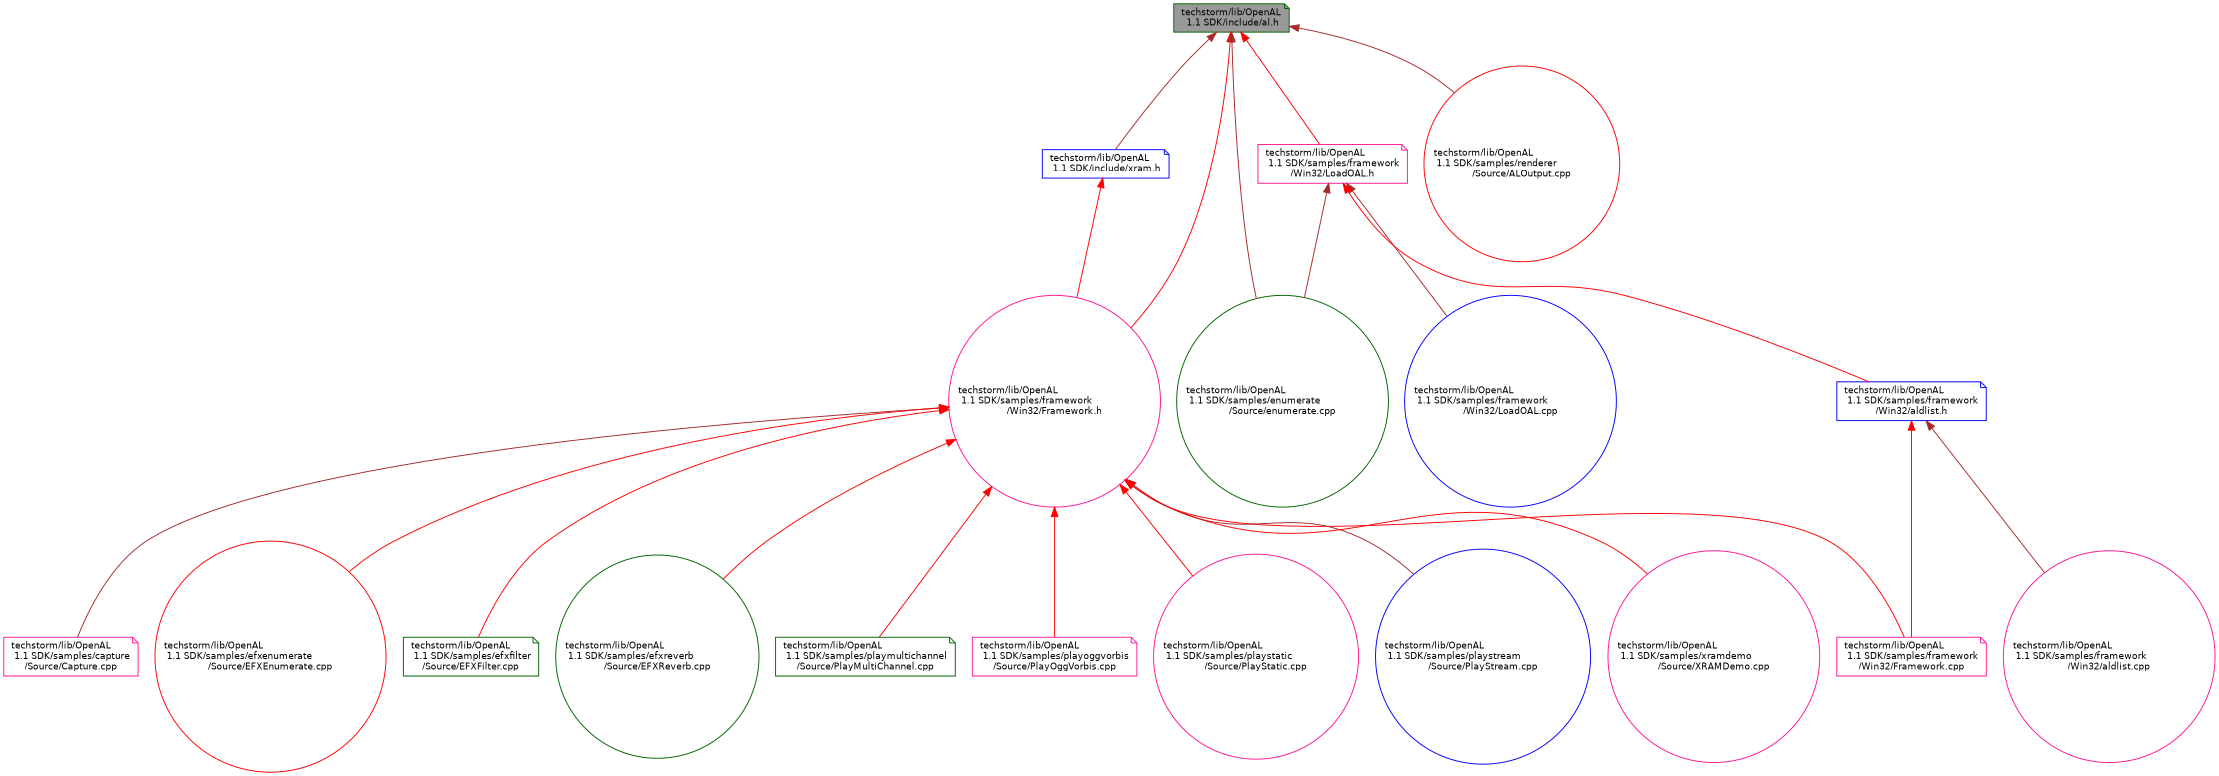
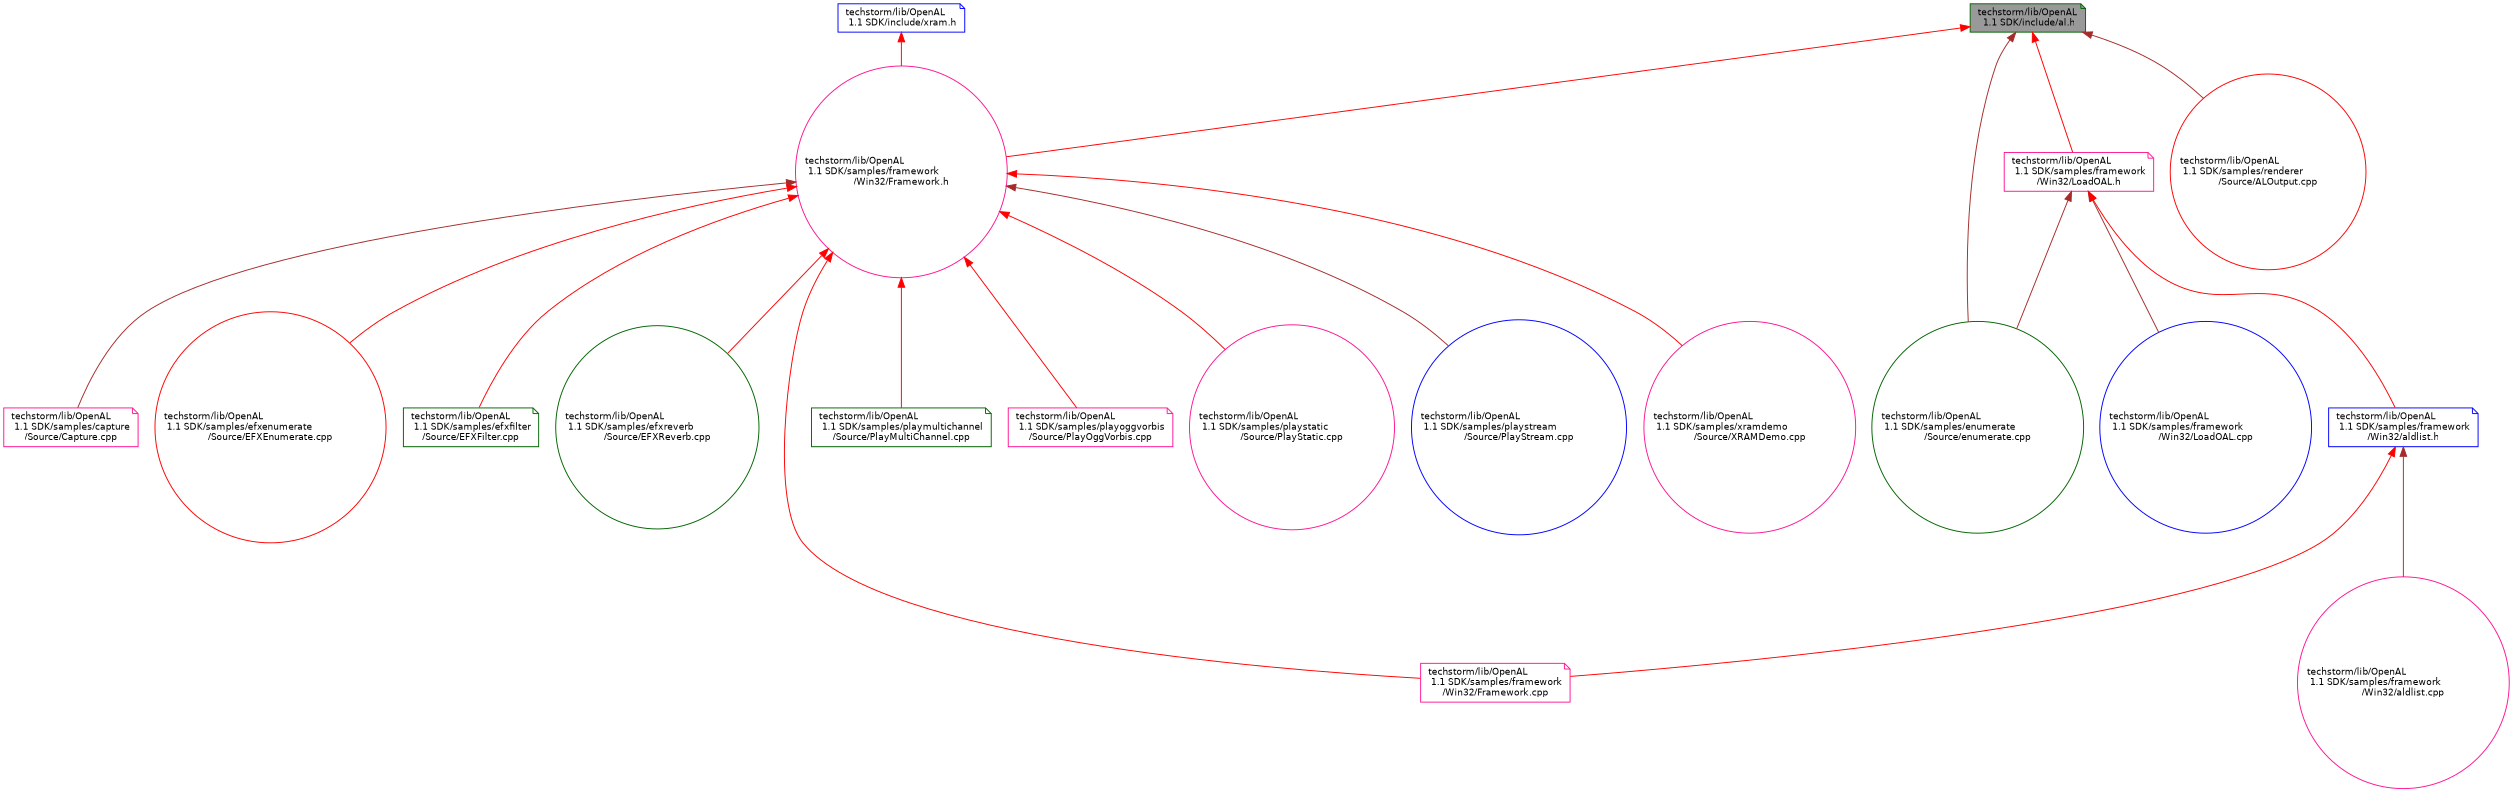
(1160, 92) -> none
